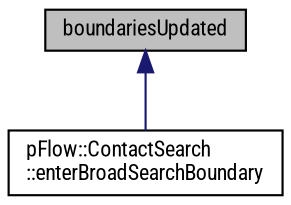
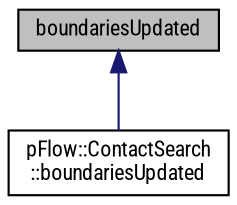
(146, 163) -> (119, 163)
